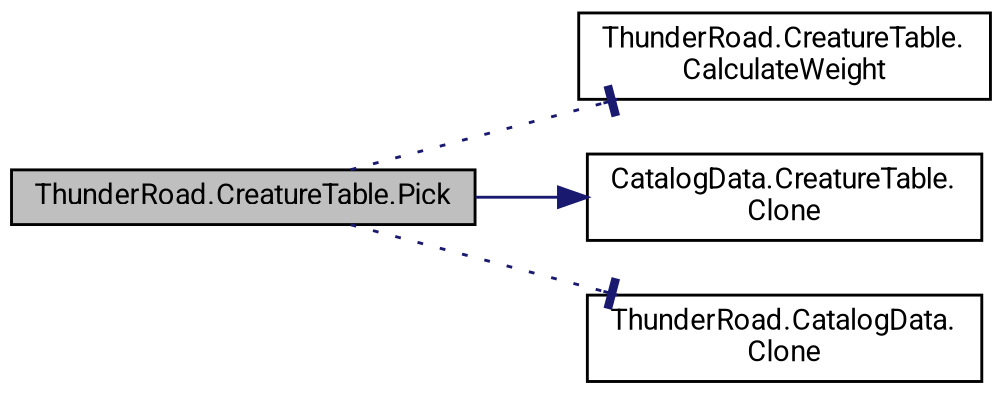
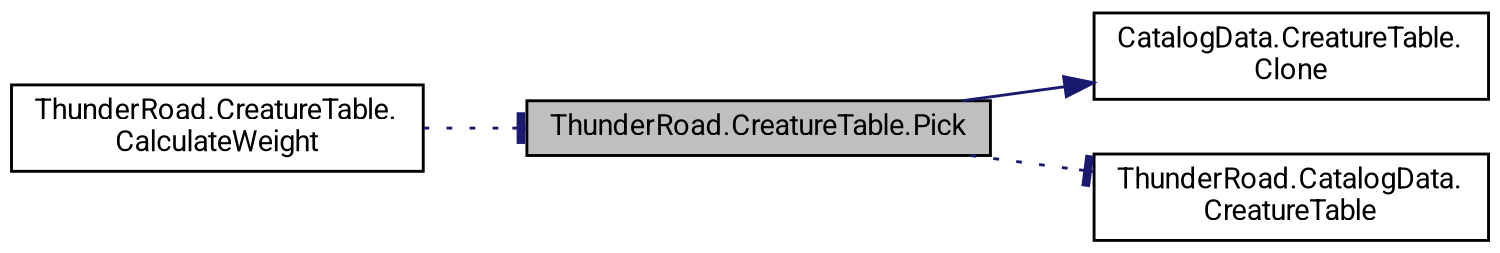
(477, 136) -> (468, 128)
(785, 338) -> (1291, 197)
